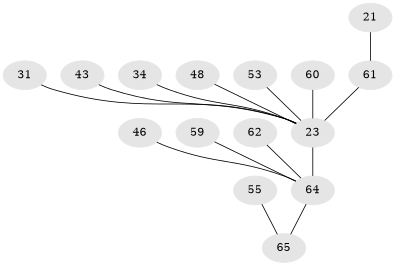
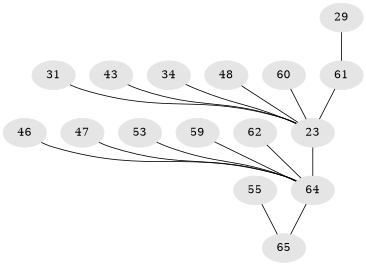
(370, 18) -> (342, 18)
(284, 104) -> (202, 157)
none -> (82, 133)
